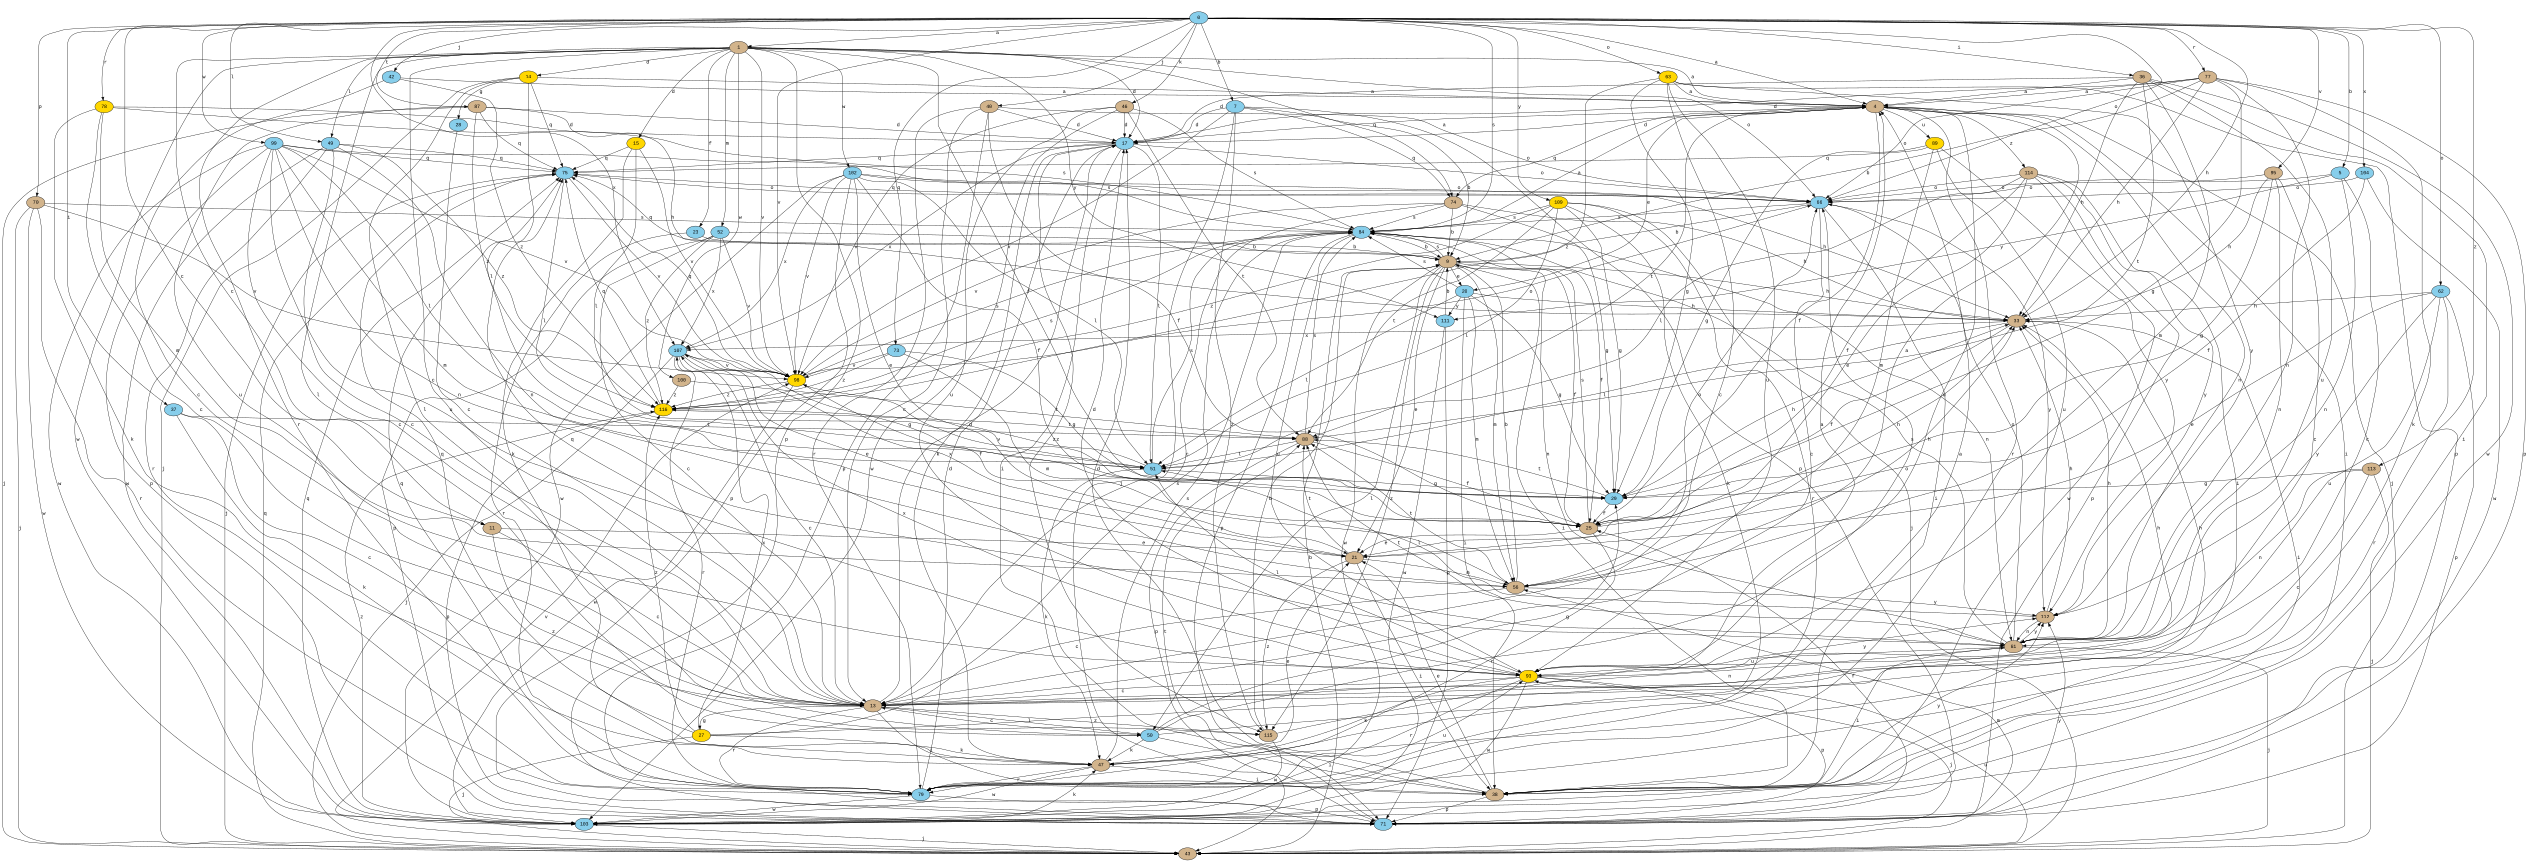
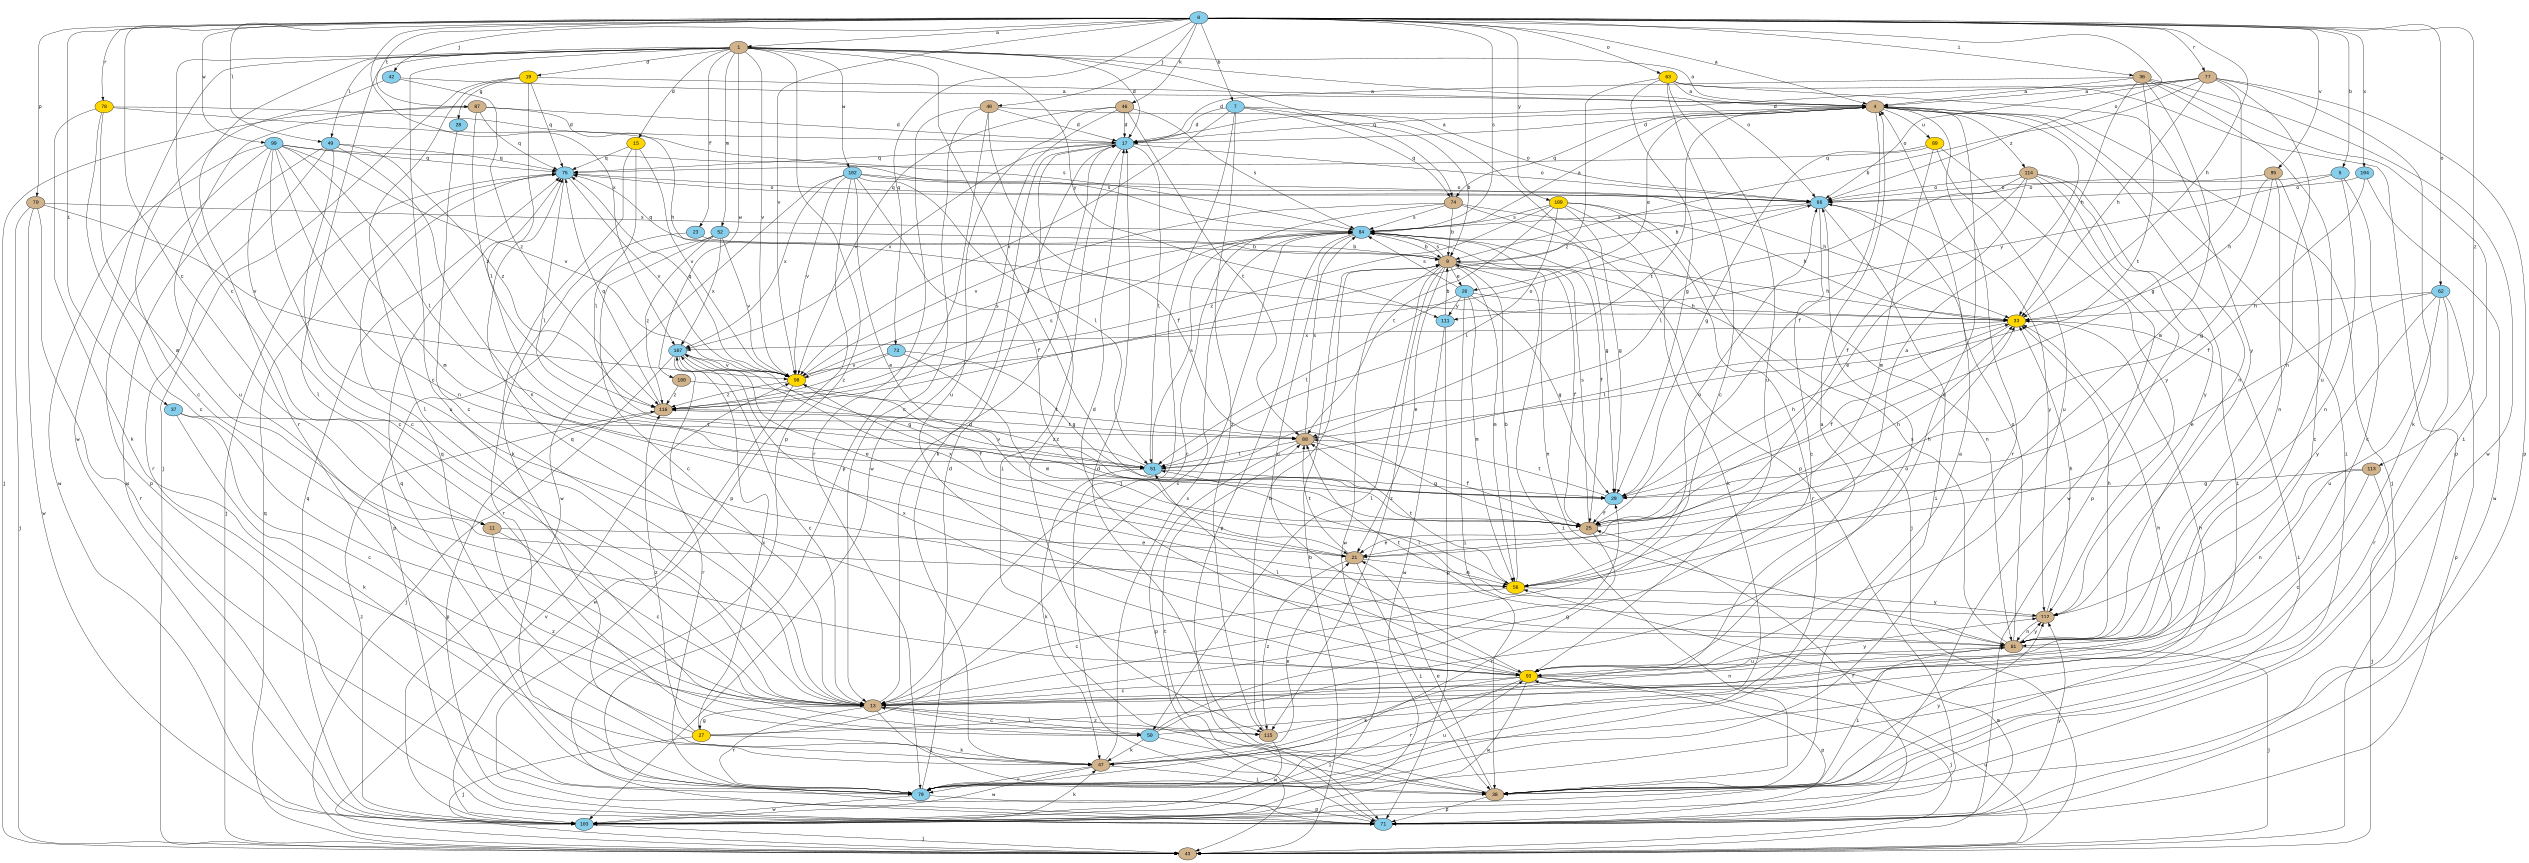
(528, 77) -> (528, 77)
(2016, 321) -> (2016, 321)
(663, 410) -> (663, 410)
(1516, 587) -> (1516, 587)
